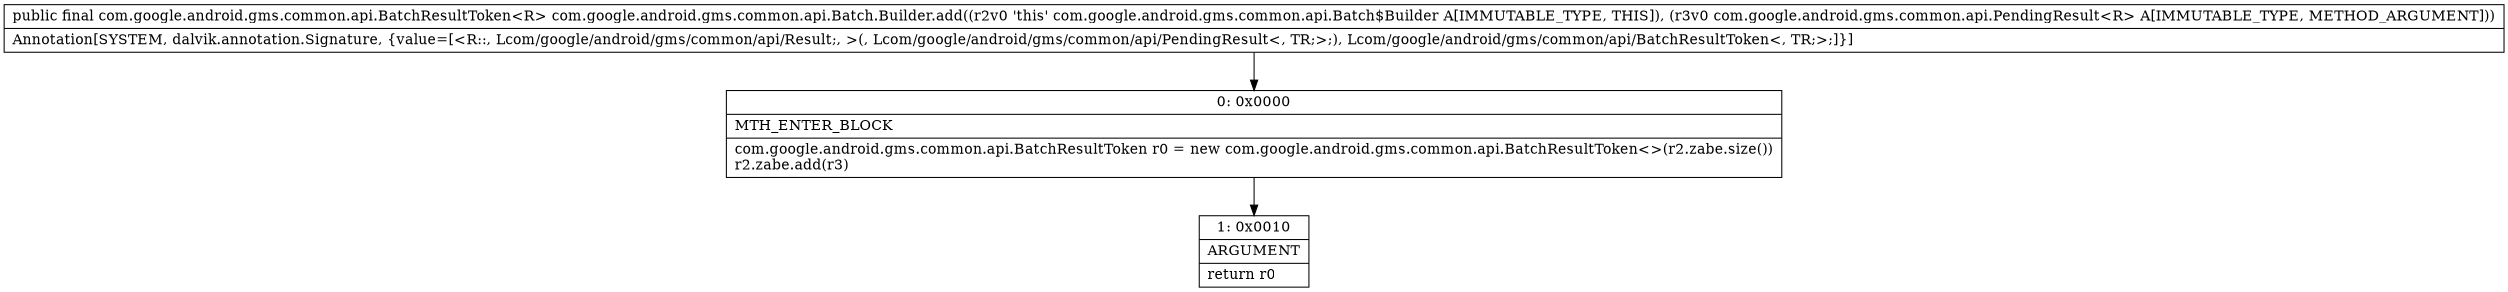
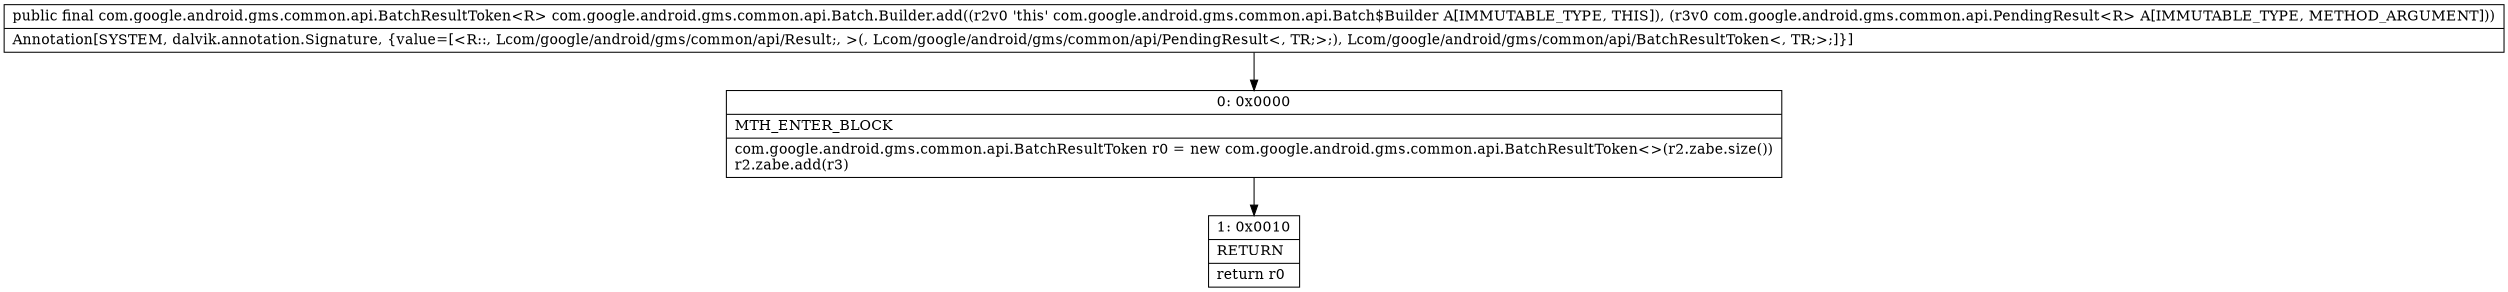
(1254, 251) -> (1250, 251)
